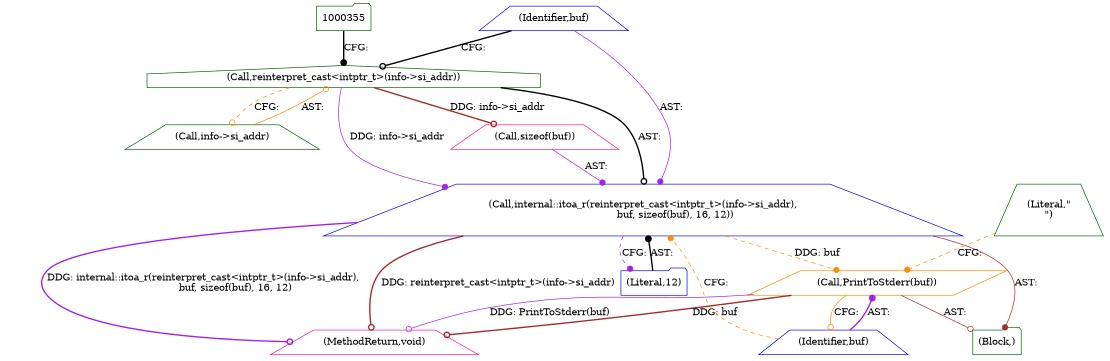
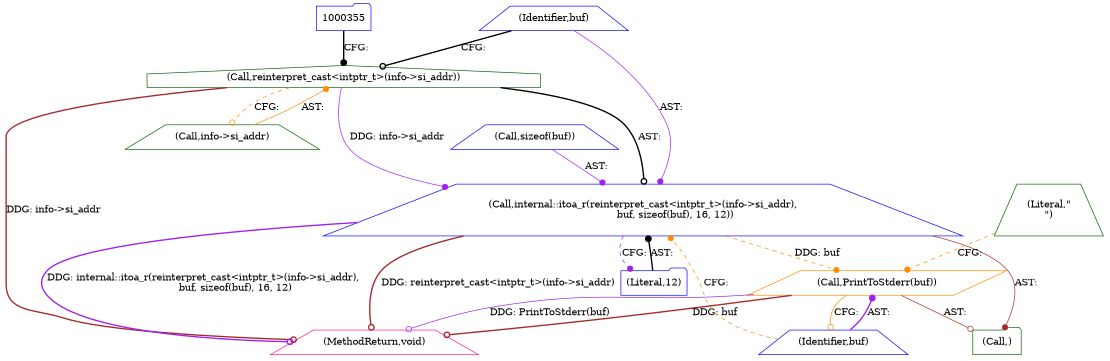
(344, 18) -> (344, 18)
(433, 105) -> (6, 246)
(289, 109) -> (289, 109)
(535, 137) -> (535, 137)
(997, 342) -> (997, 342)
